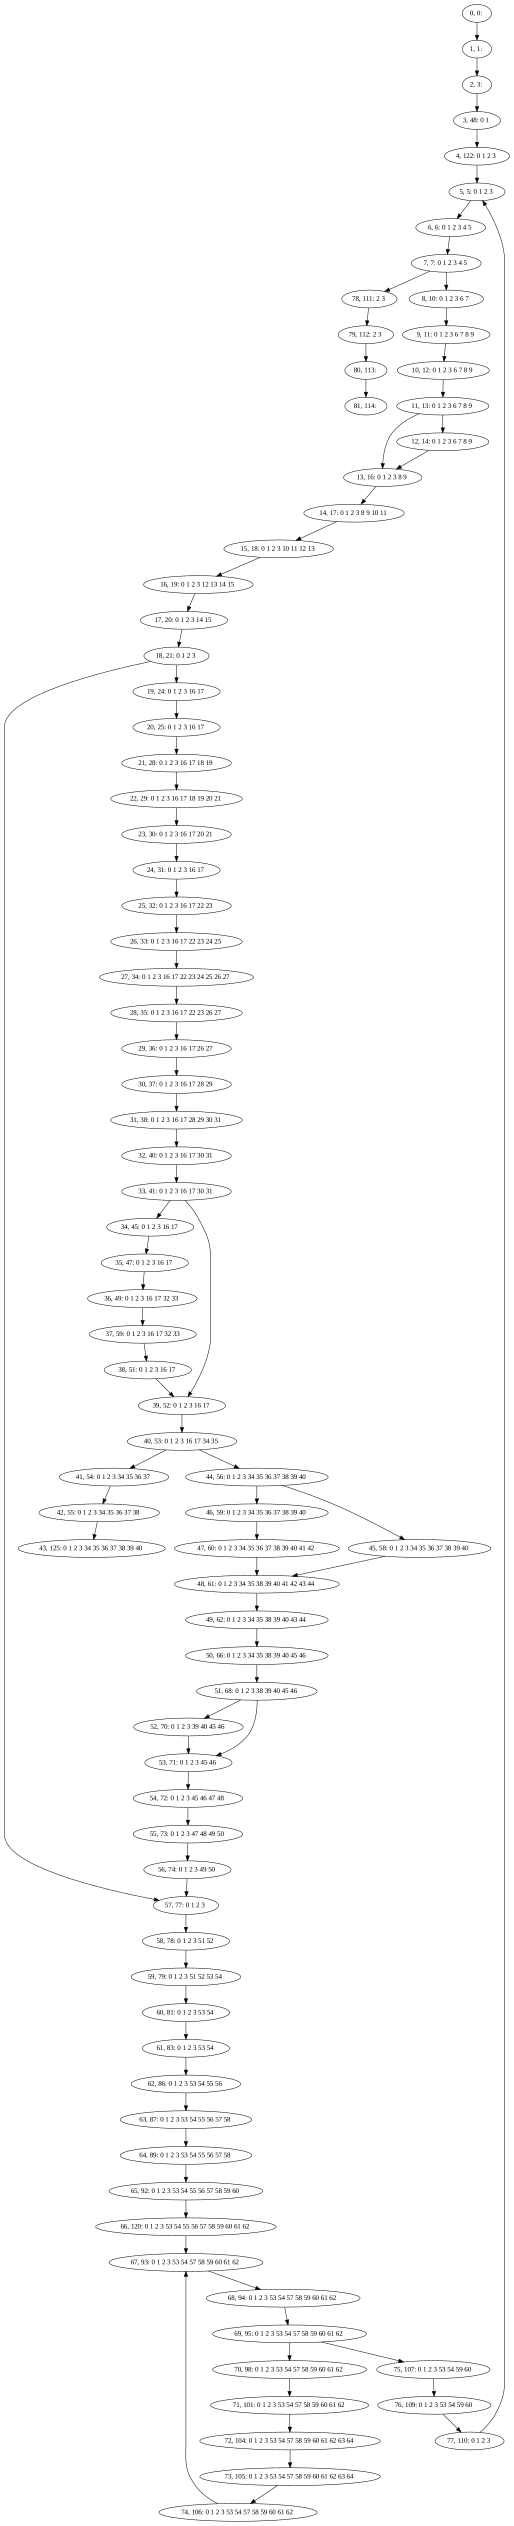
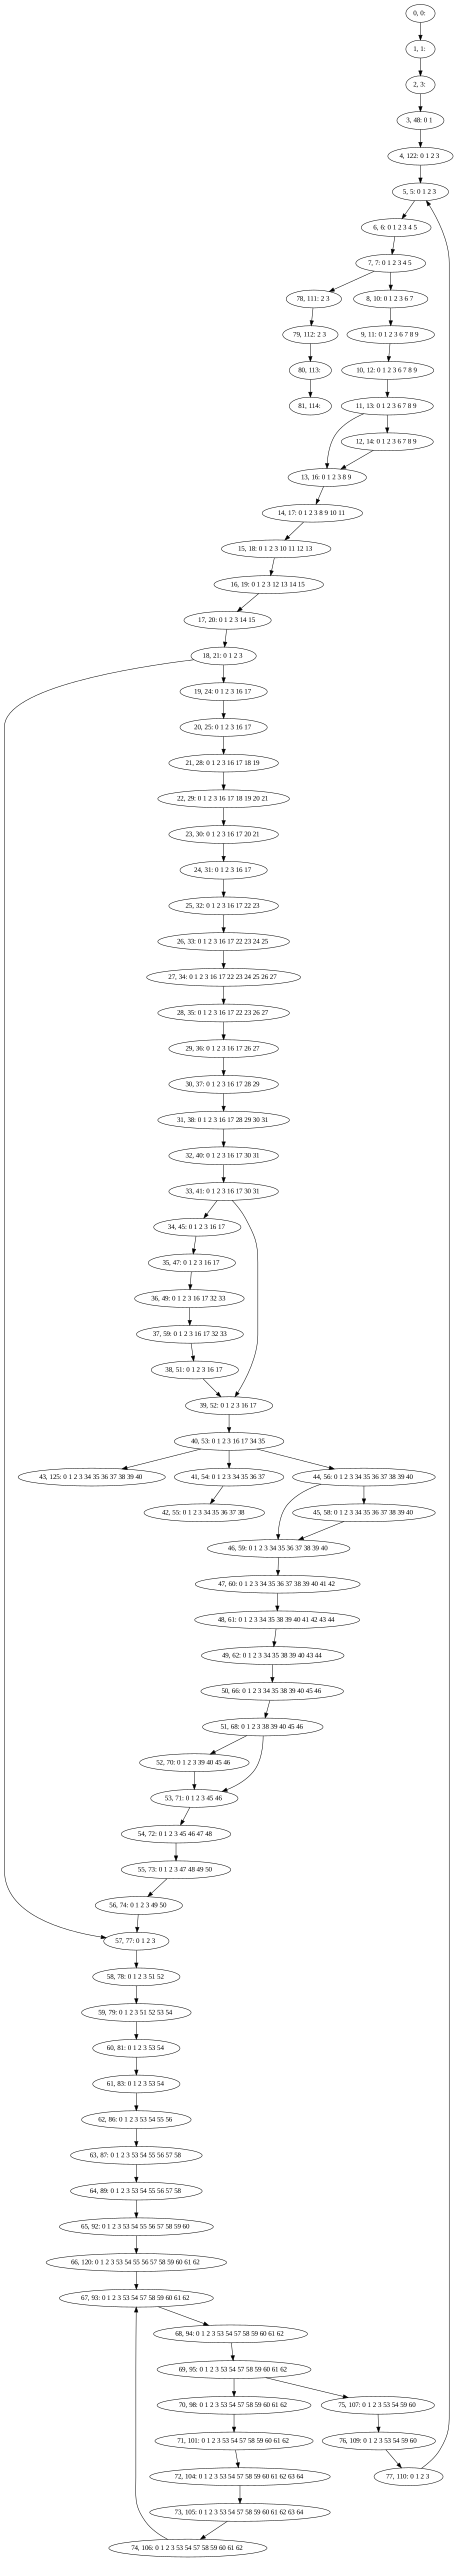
(96, 1528) -> (164, 1458)
(341, 1566) -> (324, 1530)
